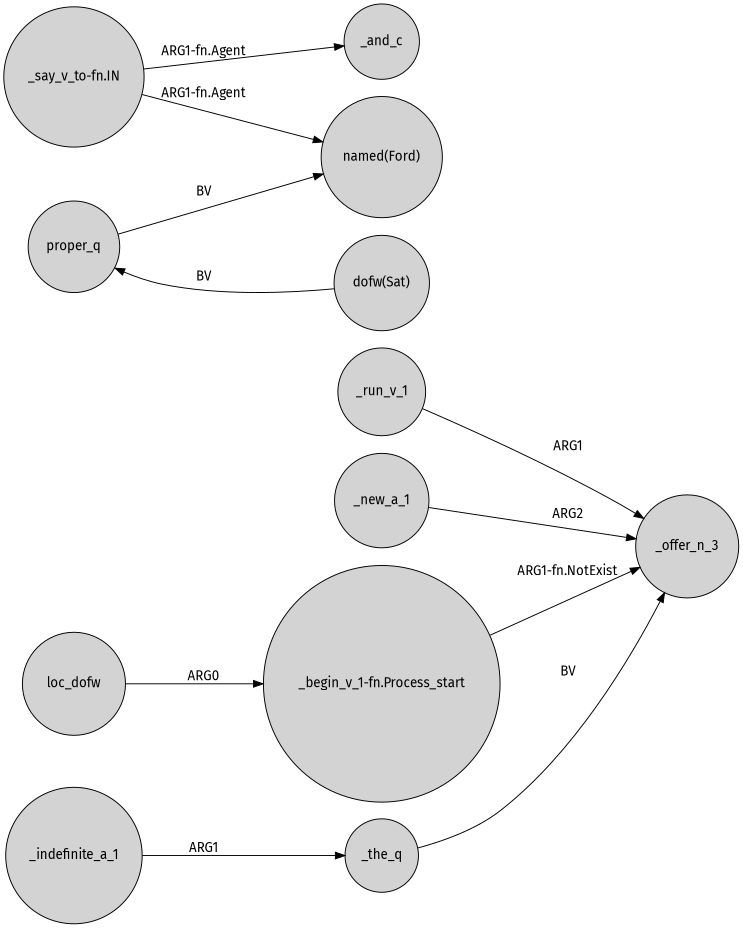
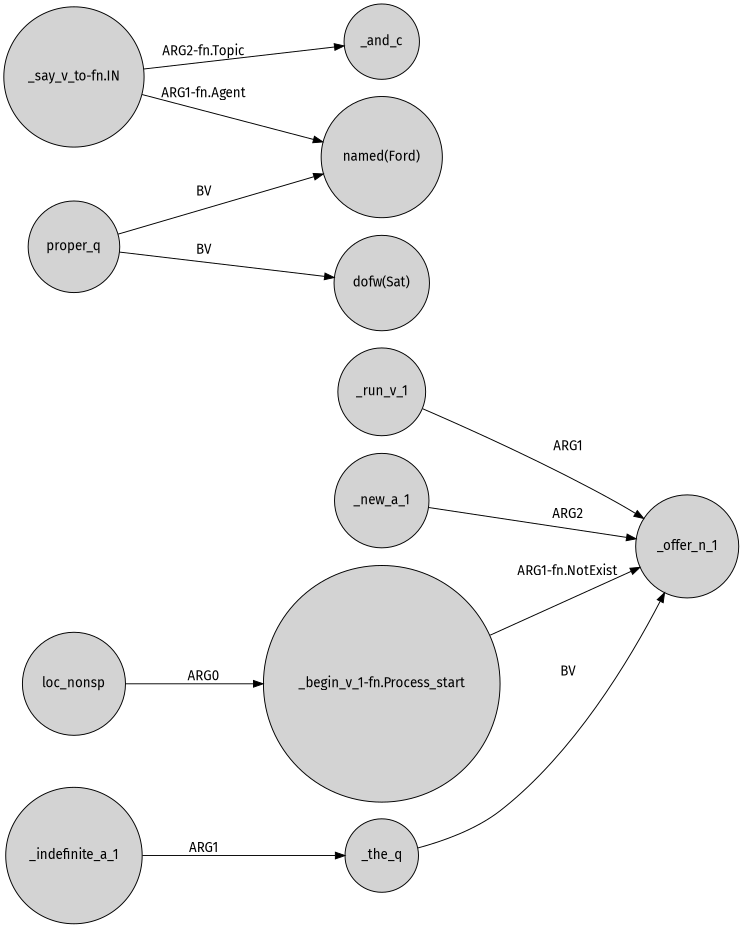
(204, 52) -> (204, 52)
(228, 292) -> (222, 264)
(687, 546) -> (687, 546)
(74, 684) -> (74, 684)
